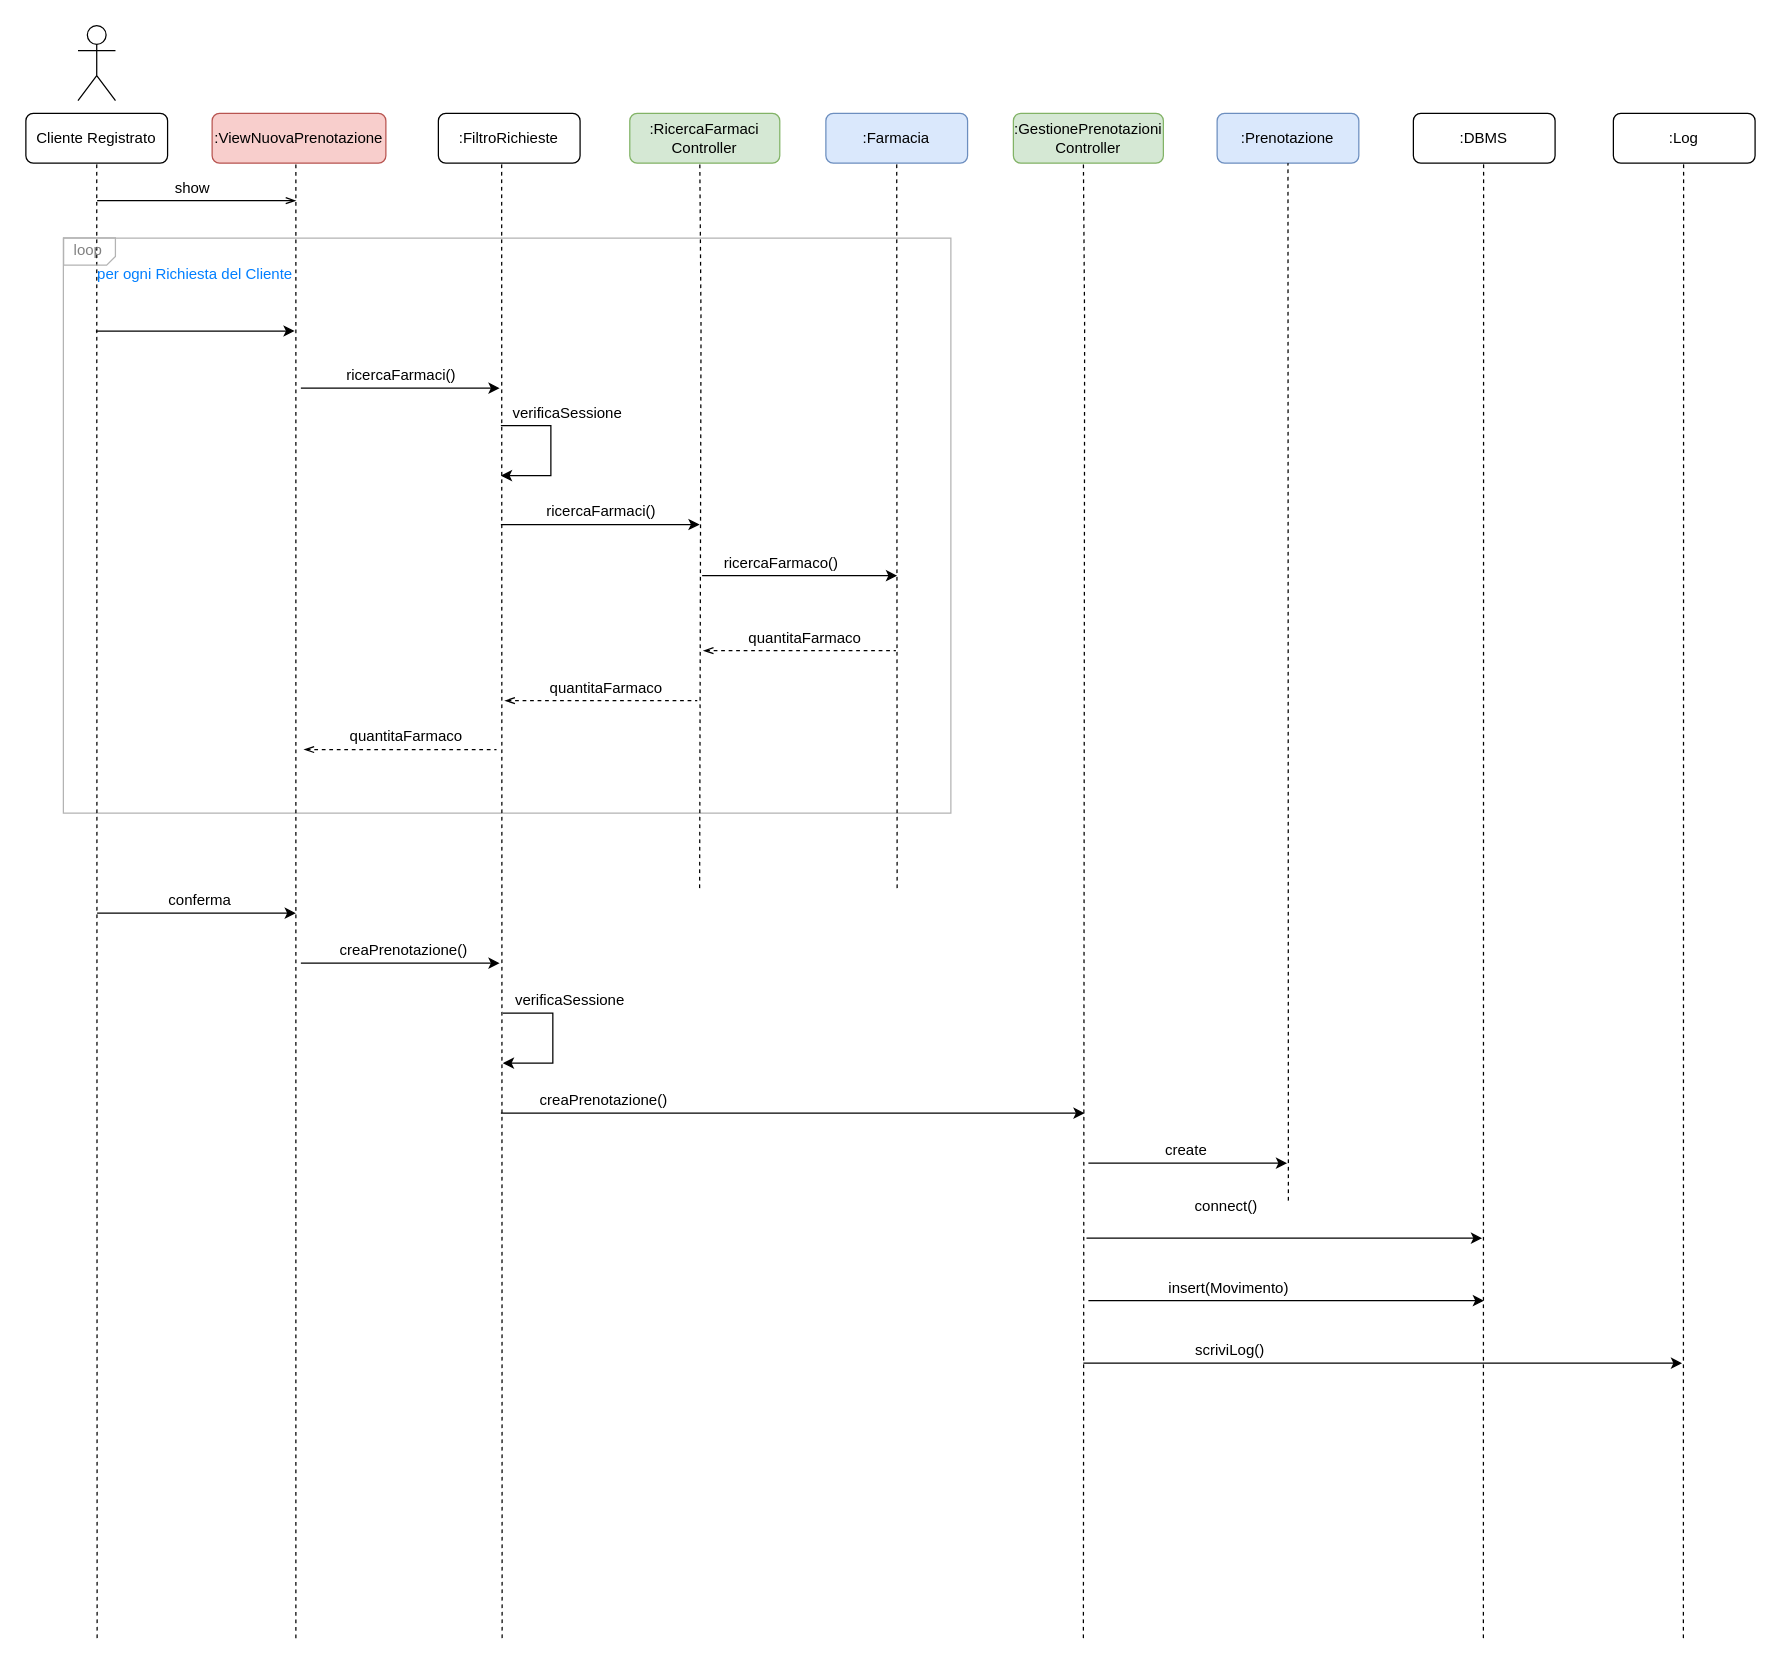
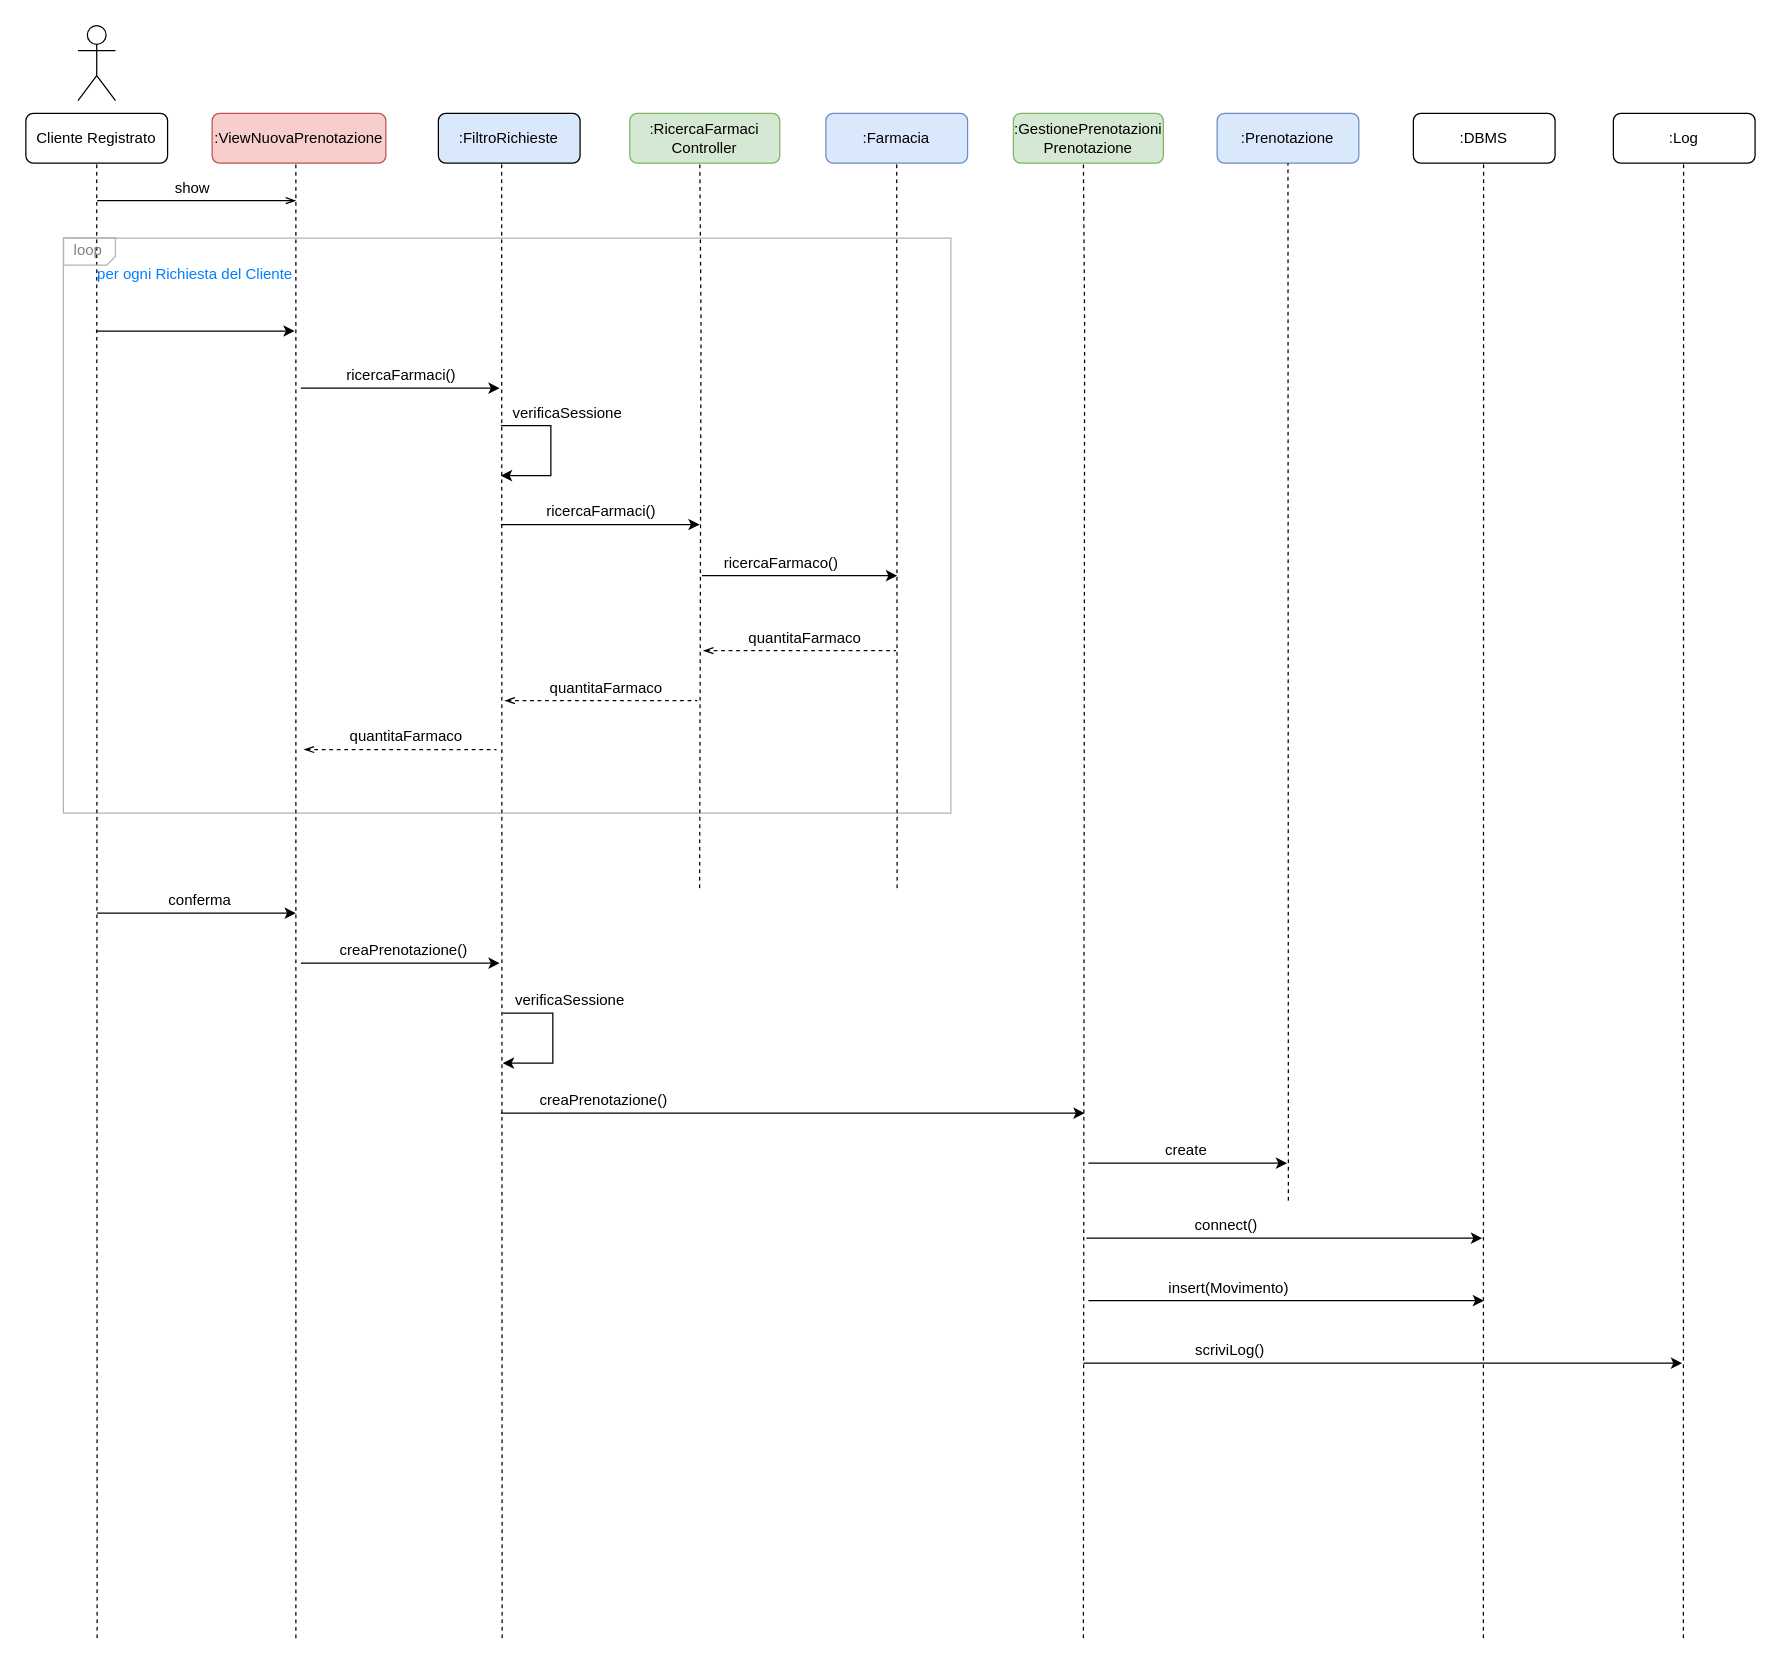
(509, 138) -> (509, 138)
(1088, 138) -> (1088, 138)
(1226, 1207) -> (1226, 1226)
